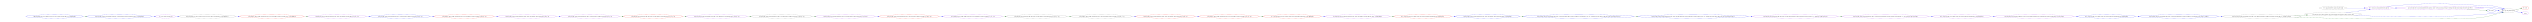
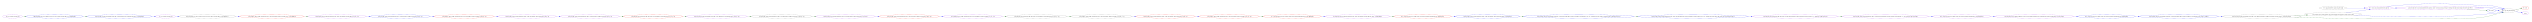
none -> (13, 16)
